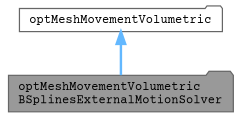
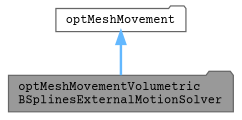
(121, 20) -> (121, 20)
